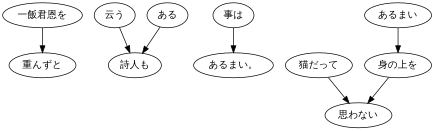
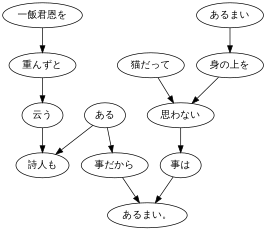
none -> (42, 87)
none -> (181, 137)
none -> (115, 165)
